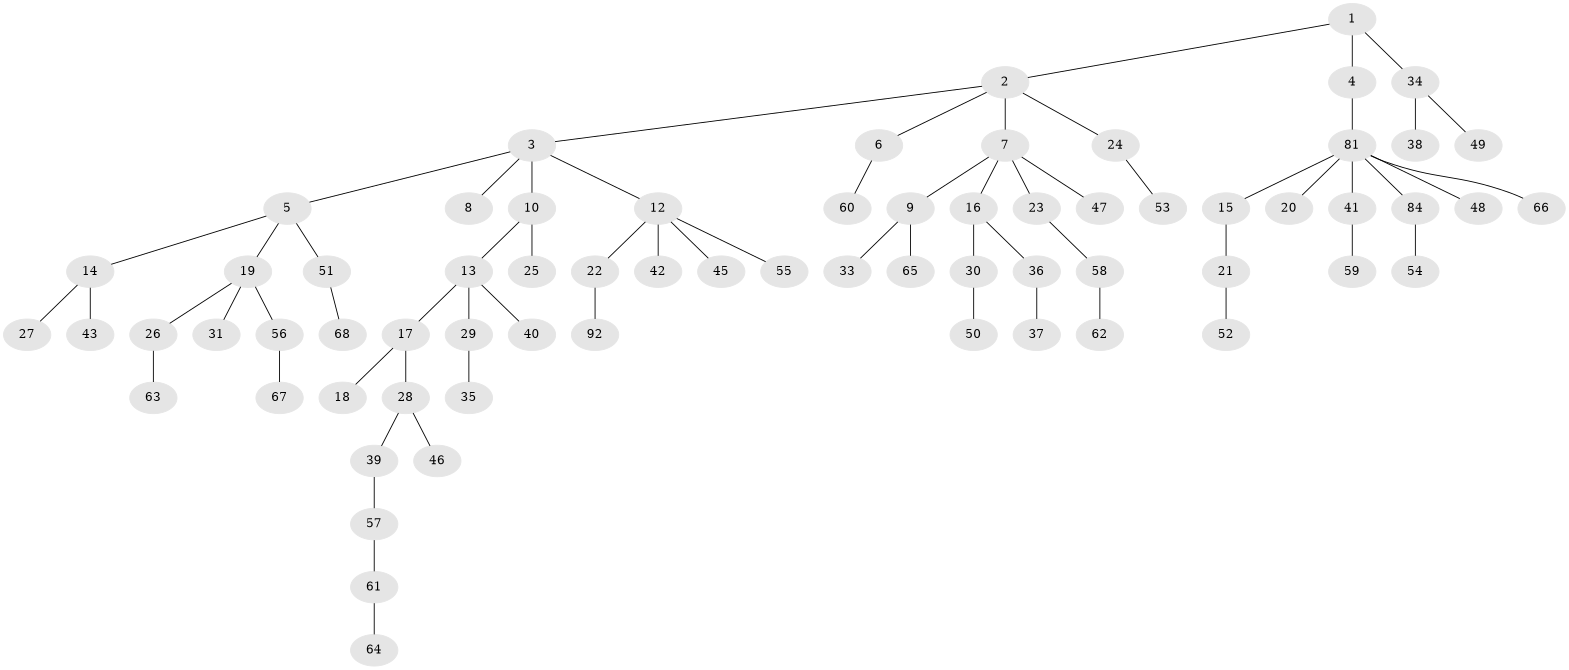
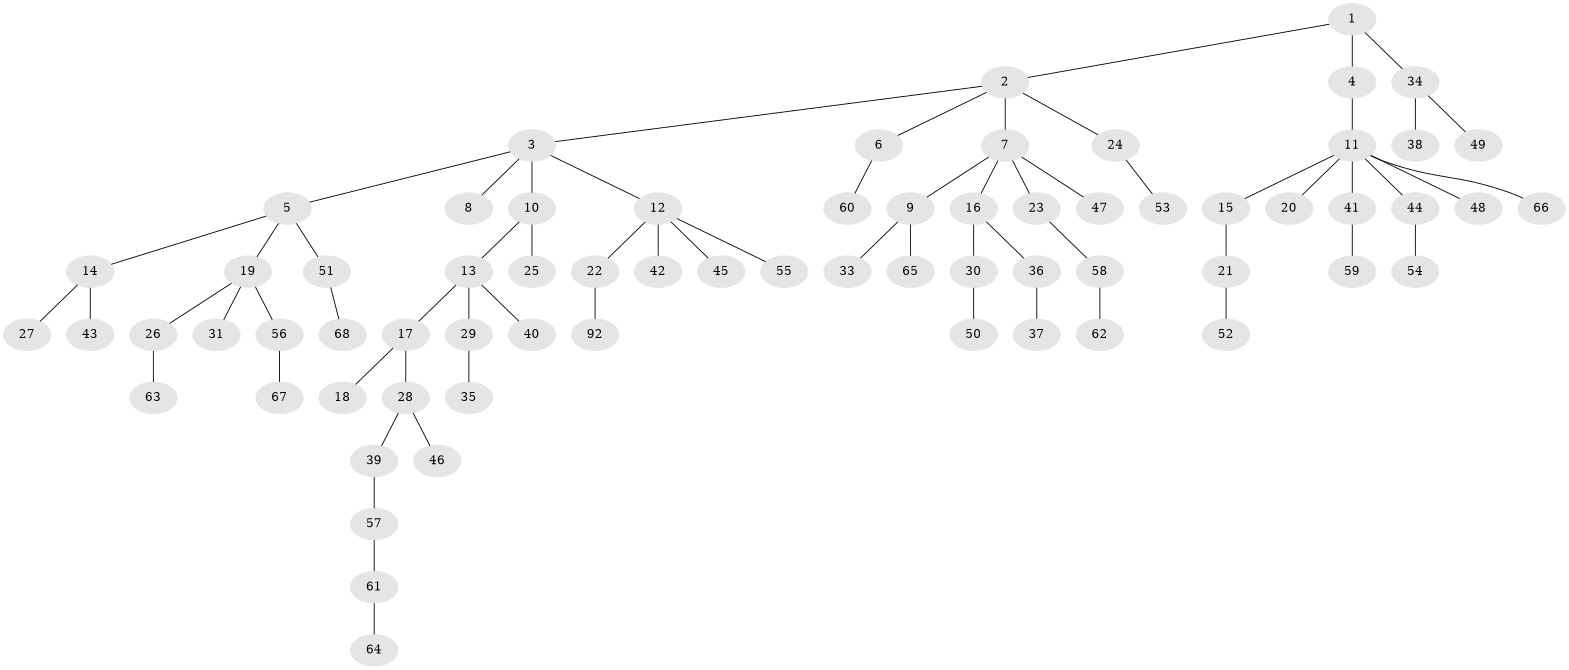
(1352, 145) -> (1352, 145)
(1415, 209) -> (1415, 209)
